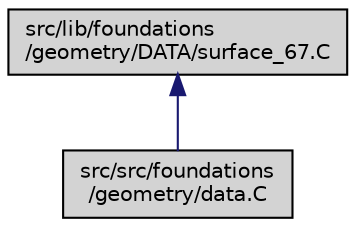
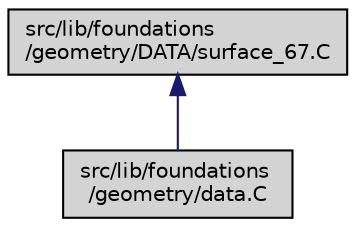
(178, 184) -> (178, 184)
